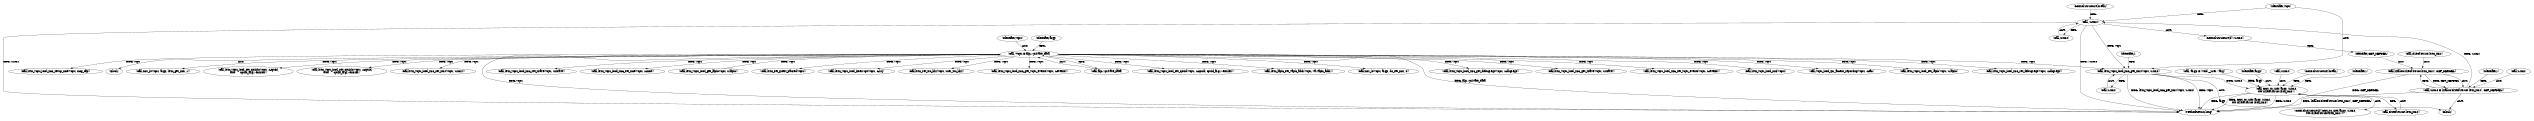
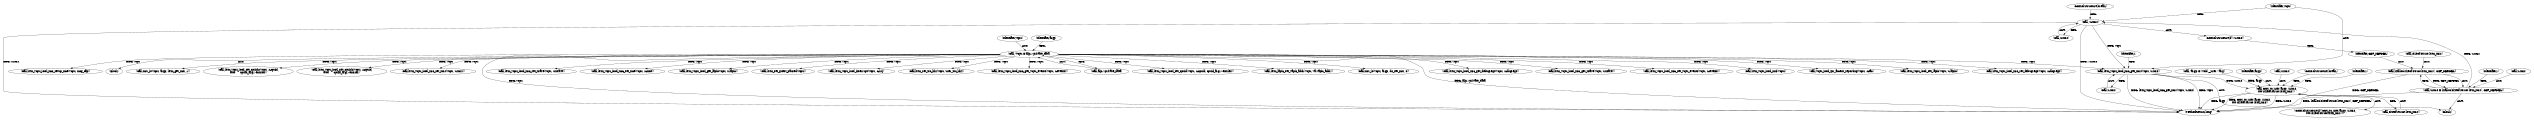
(806, 59) -> (866, 59)
